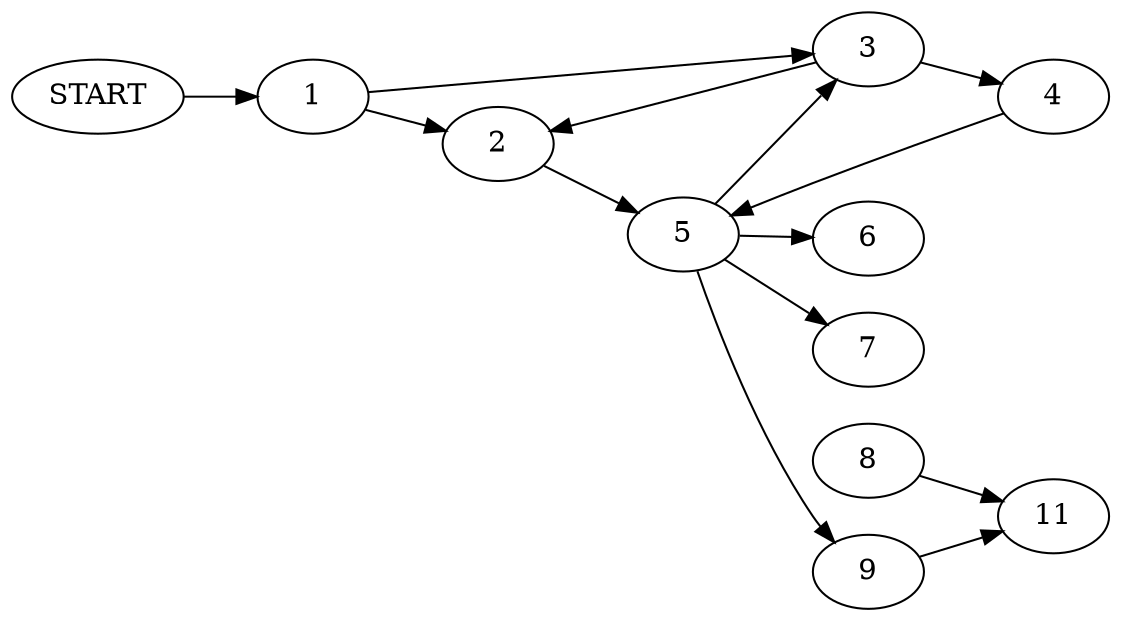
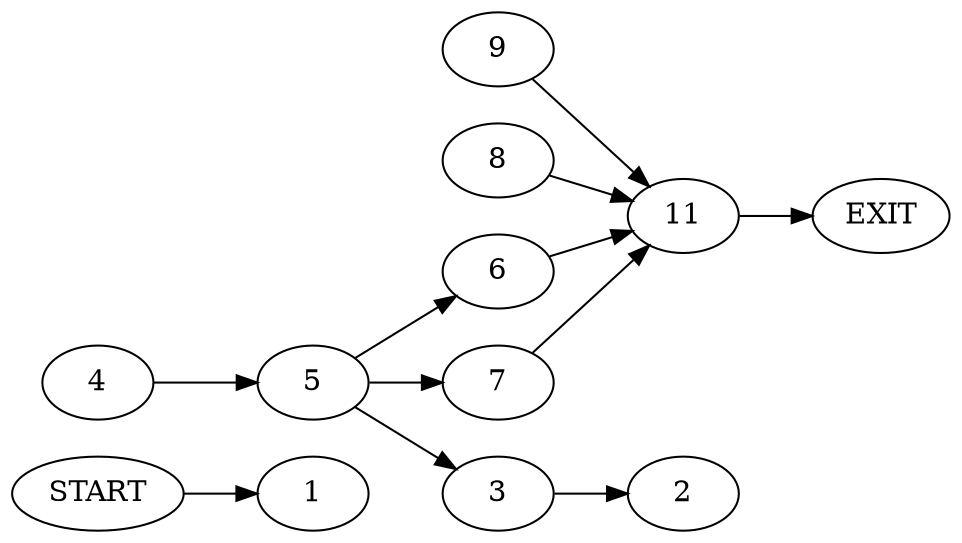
(951, 70) -> none
(580, 74) -> none
(396, 118) -> none
(581, 185) -> none
none -> (881, 216)
none -> (581, 247)
none -> (583, 306)
(750, 403) -> none
